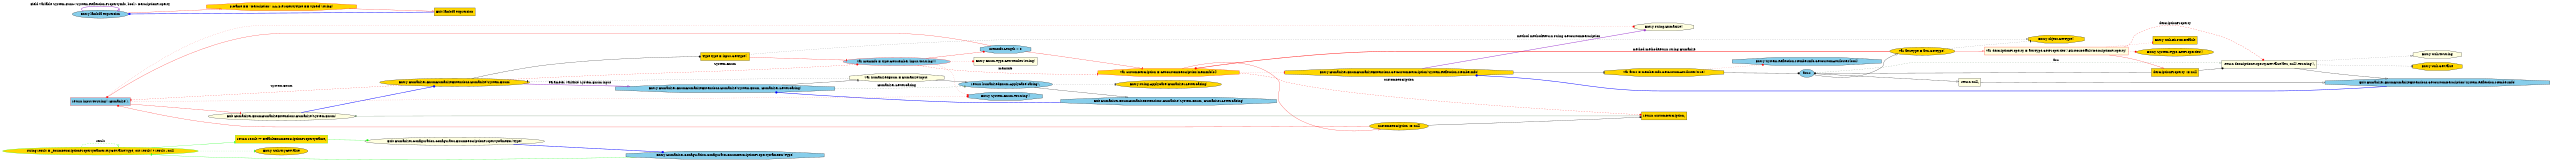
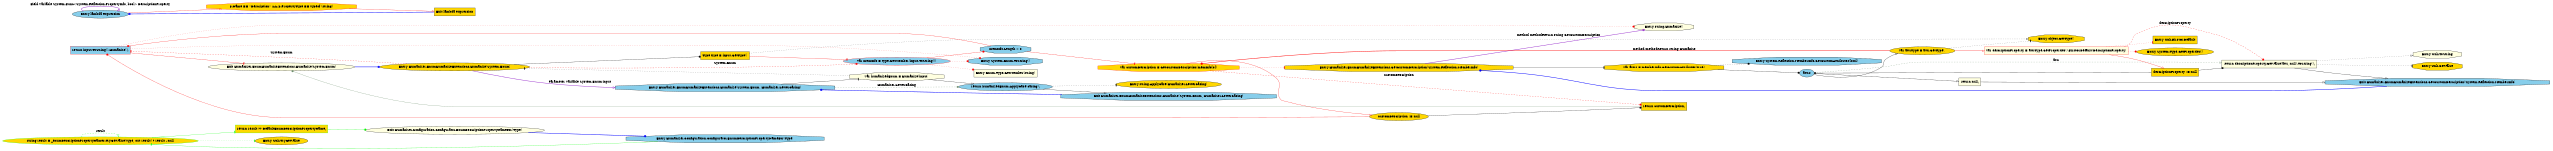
(1733, 67) -> (1731, 65)
(1007, 73) -> none
